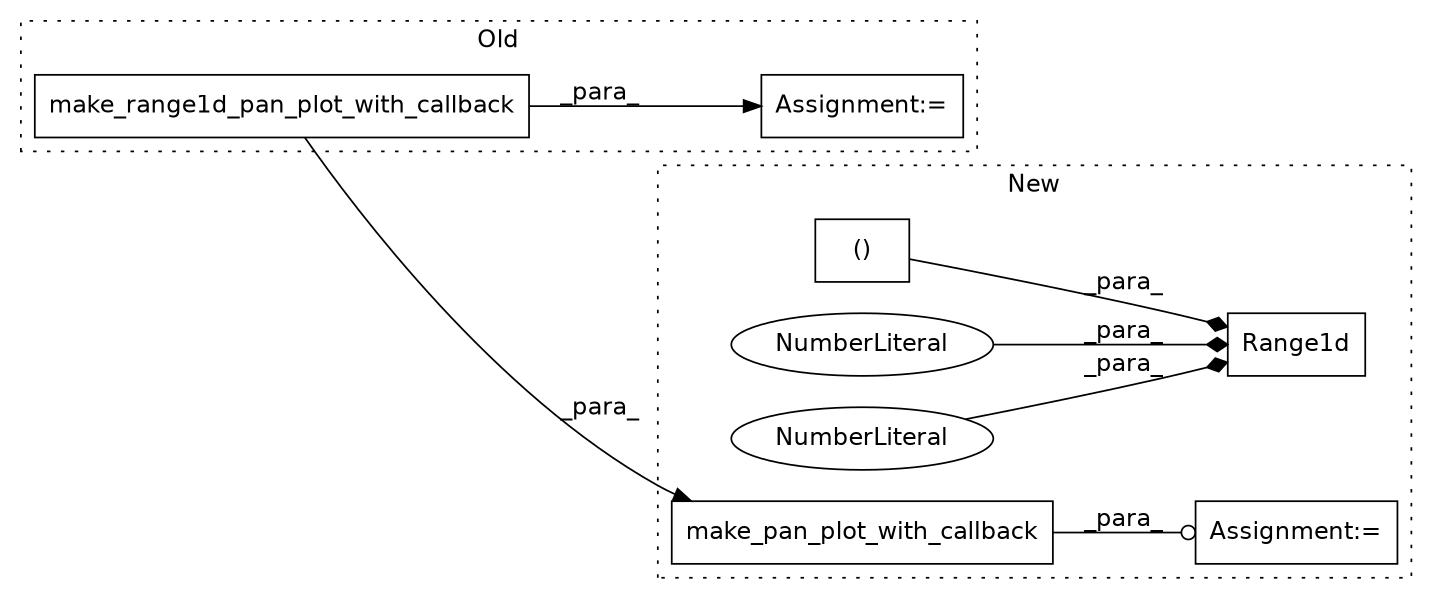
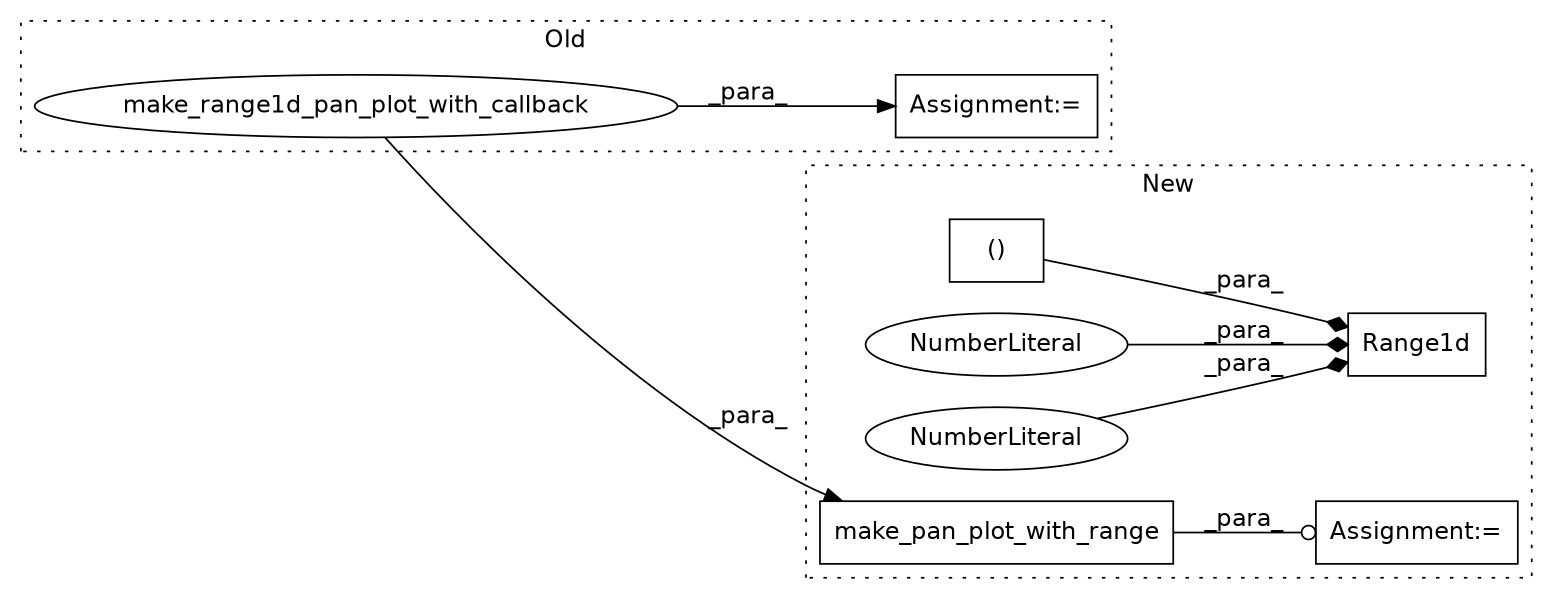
(282, 106) -> (356, 106)
(862, 533) -> (997, 533)
